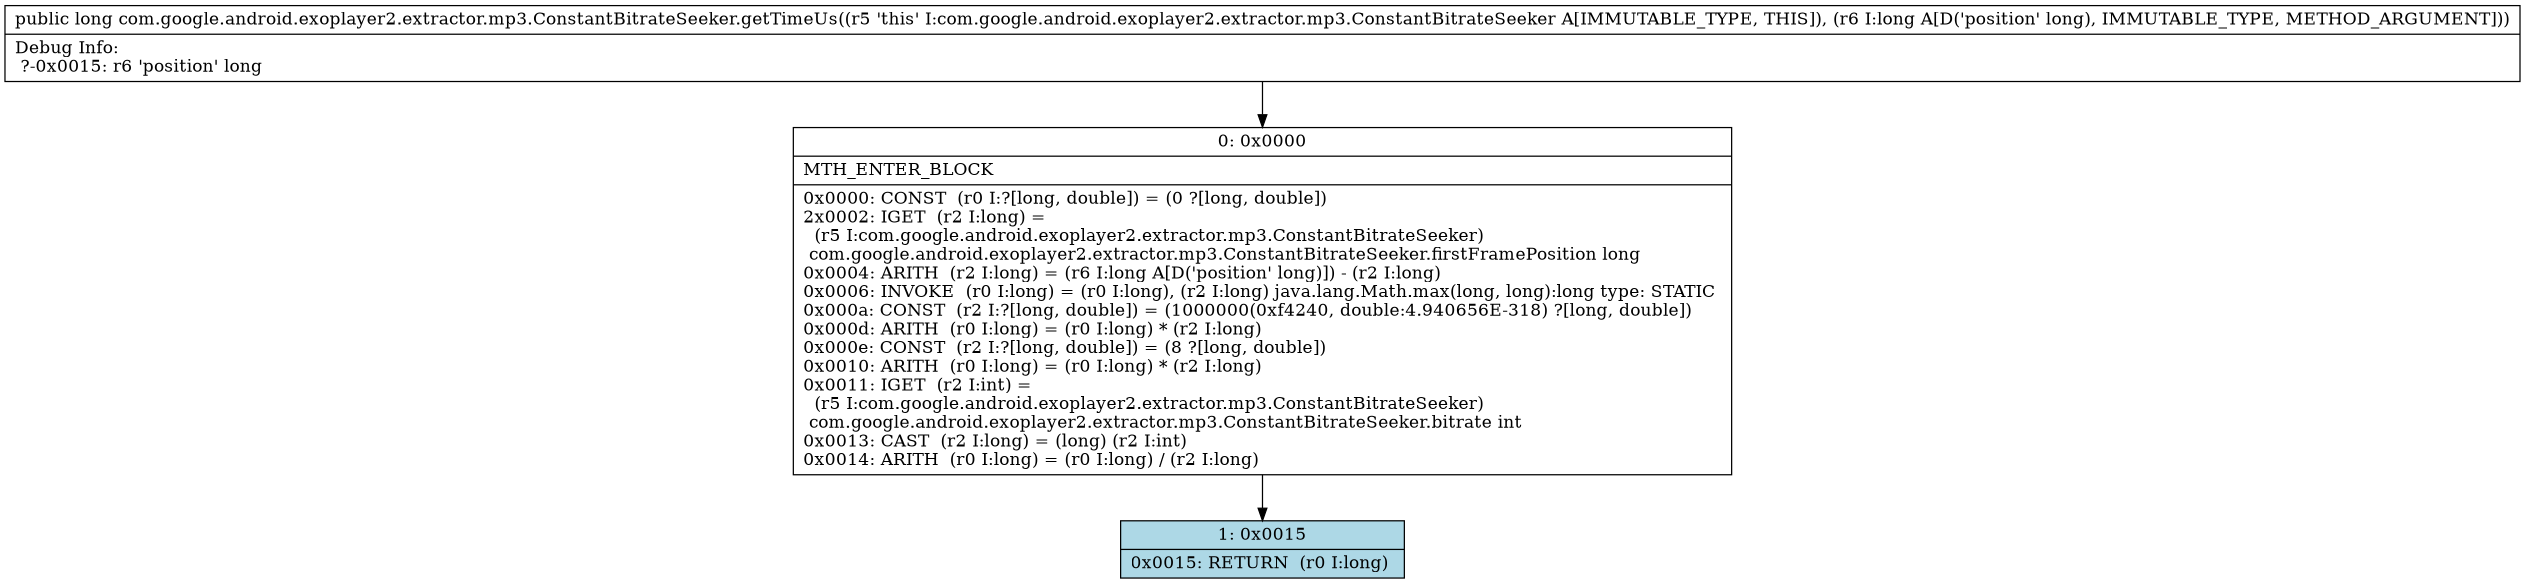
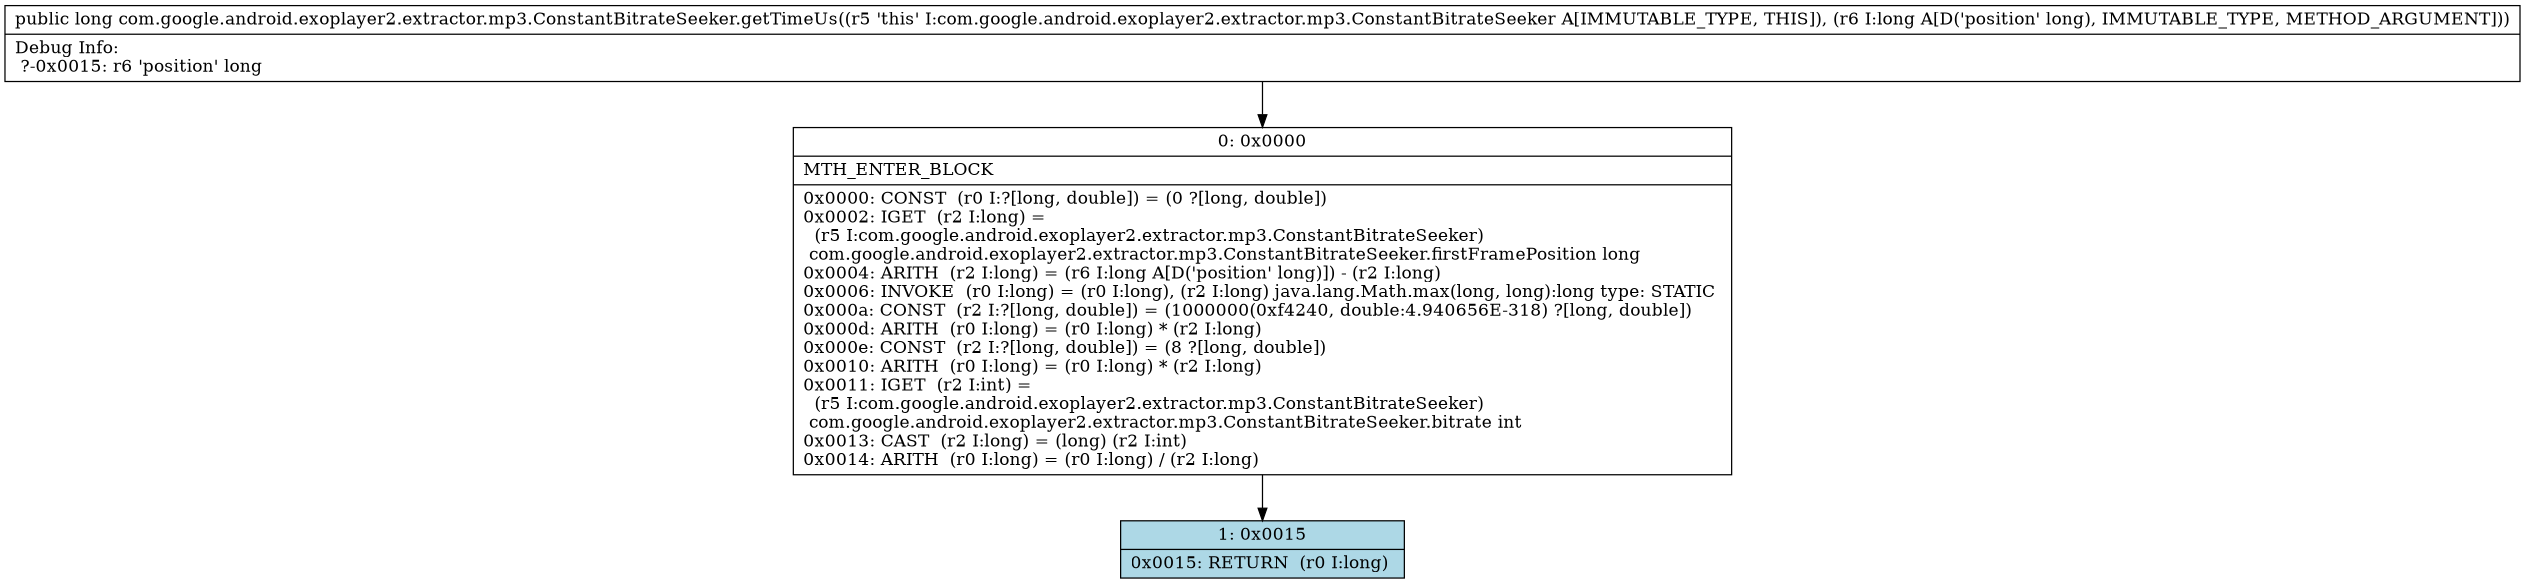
(928, 217) -> (928, 217)
